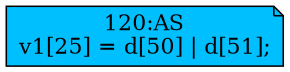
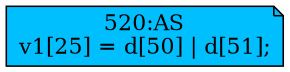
(145, 36) -> (145, 36)
